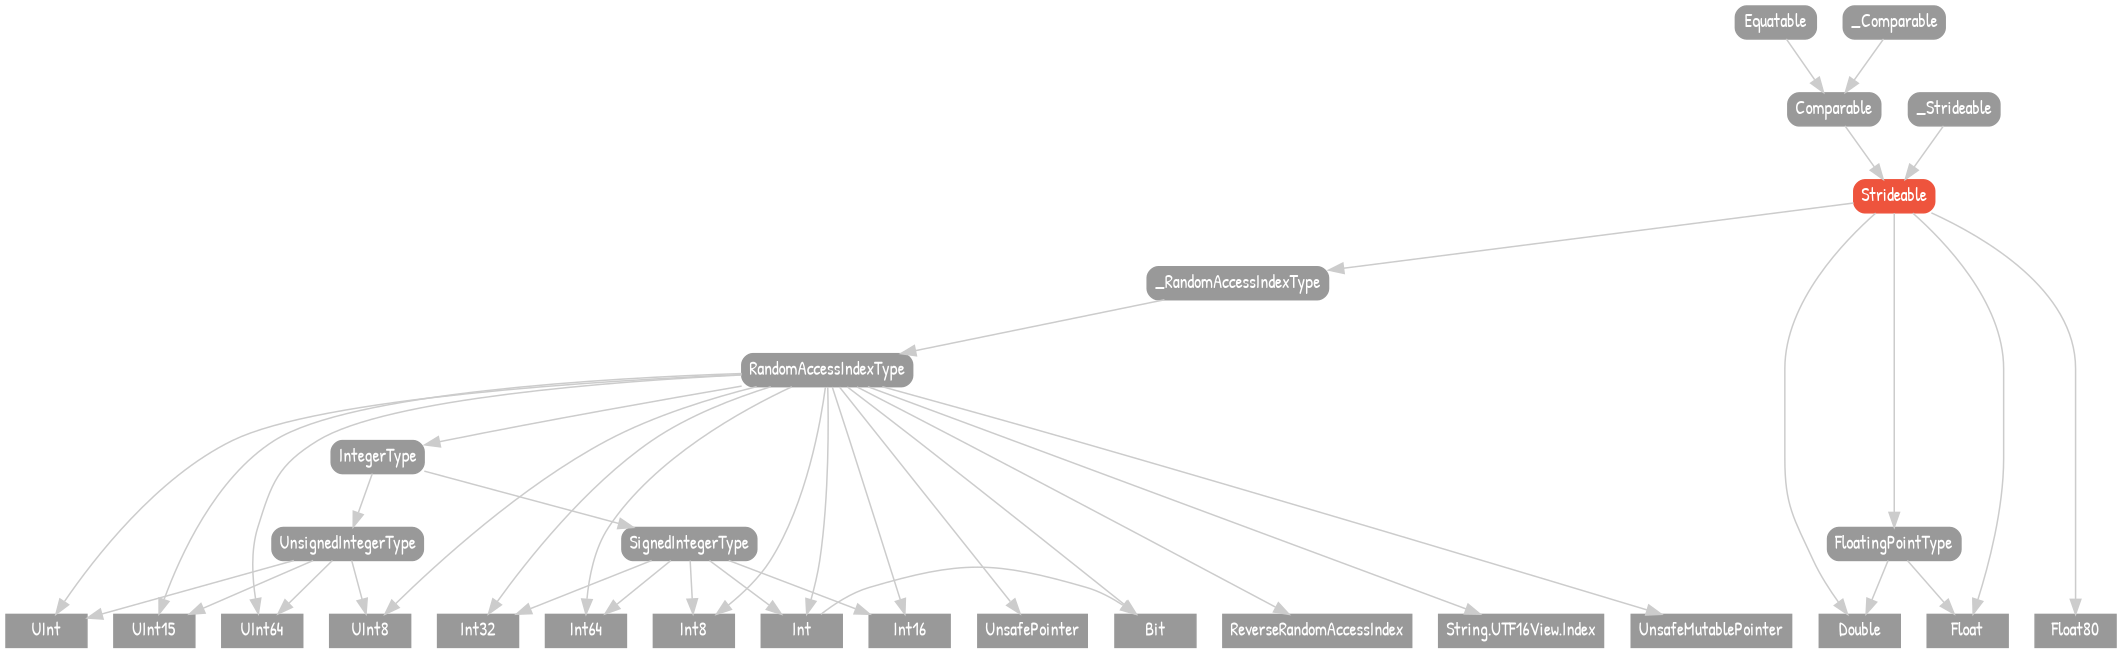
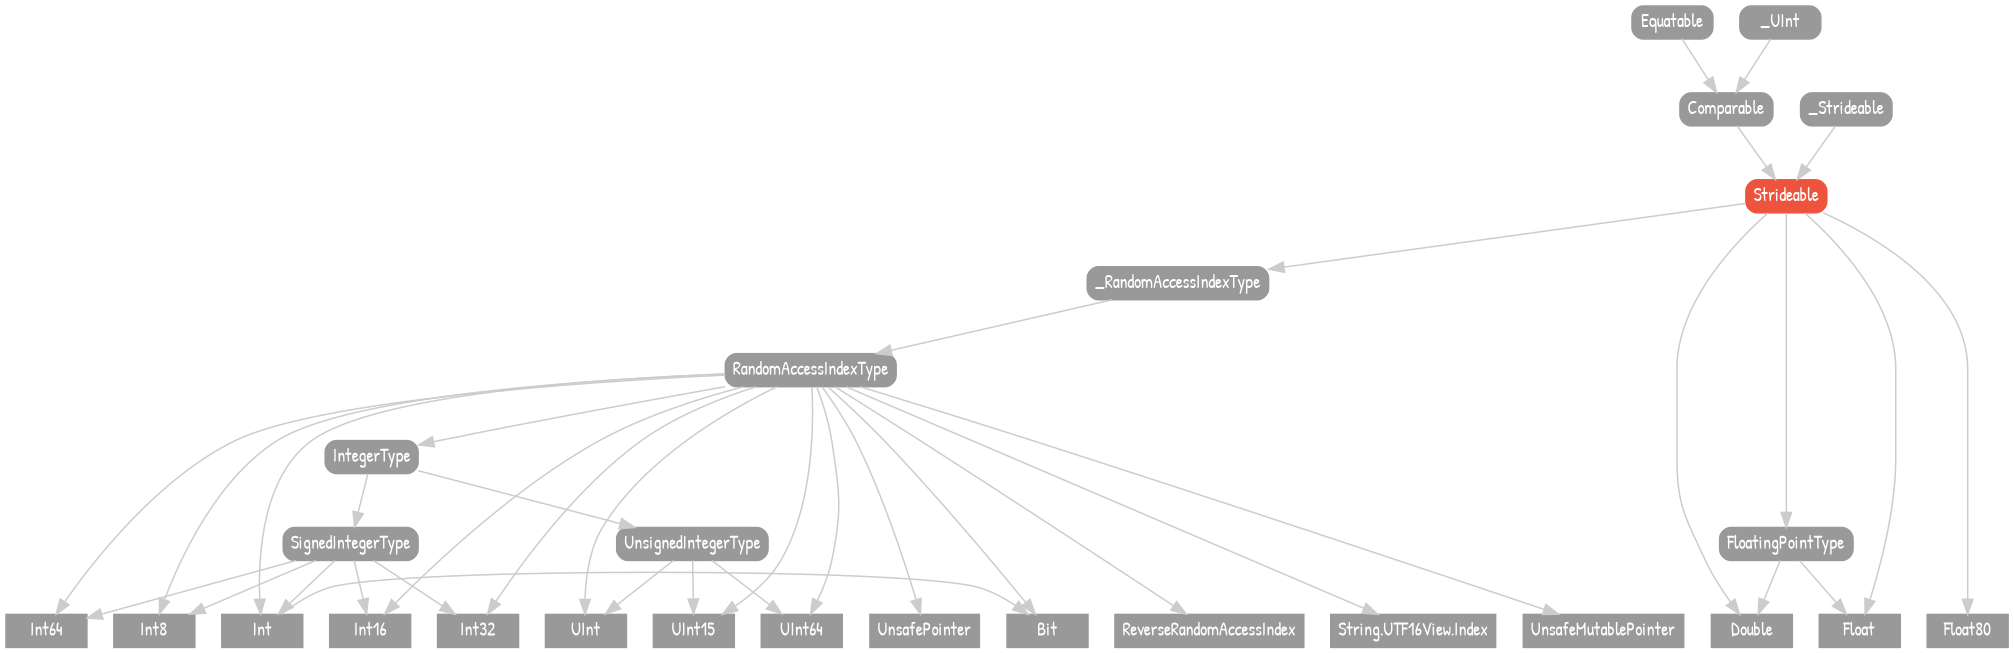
(1894, 22) -> (1780, 22)
(370, 631) -> none
